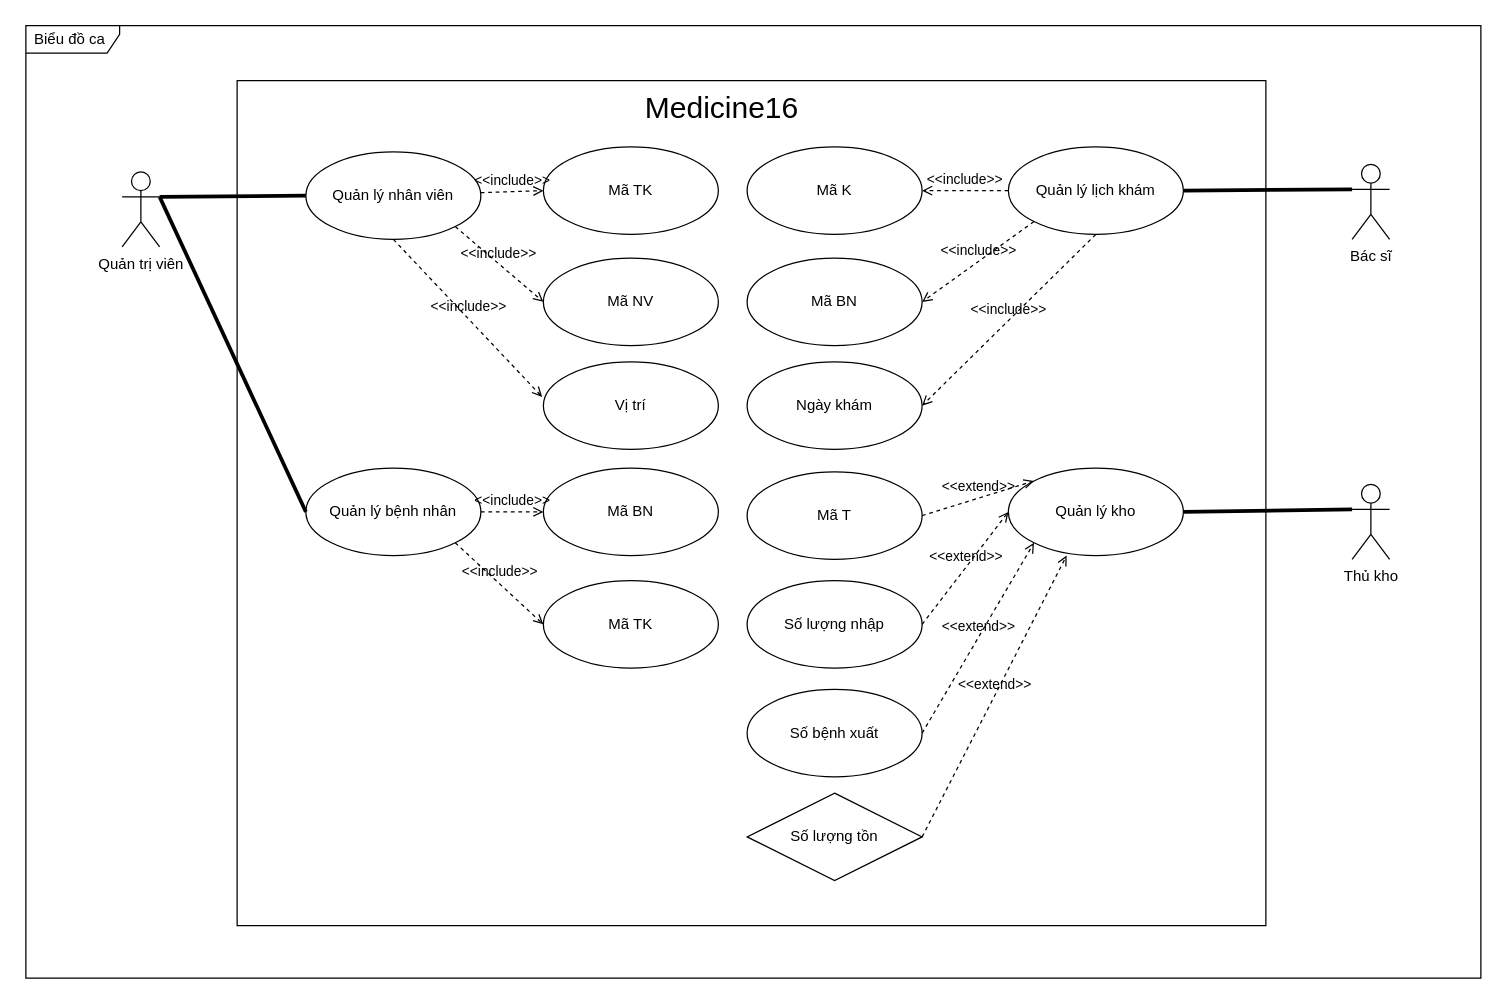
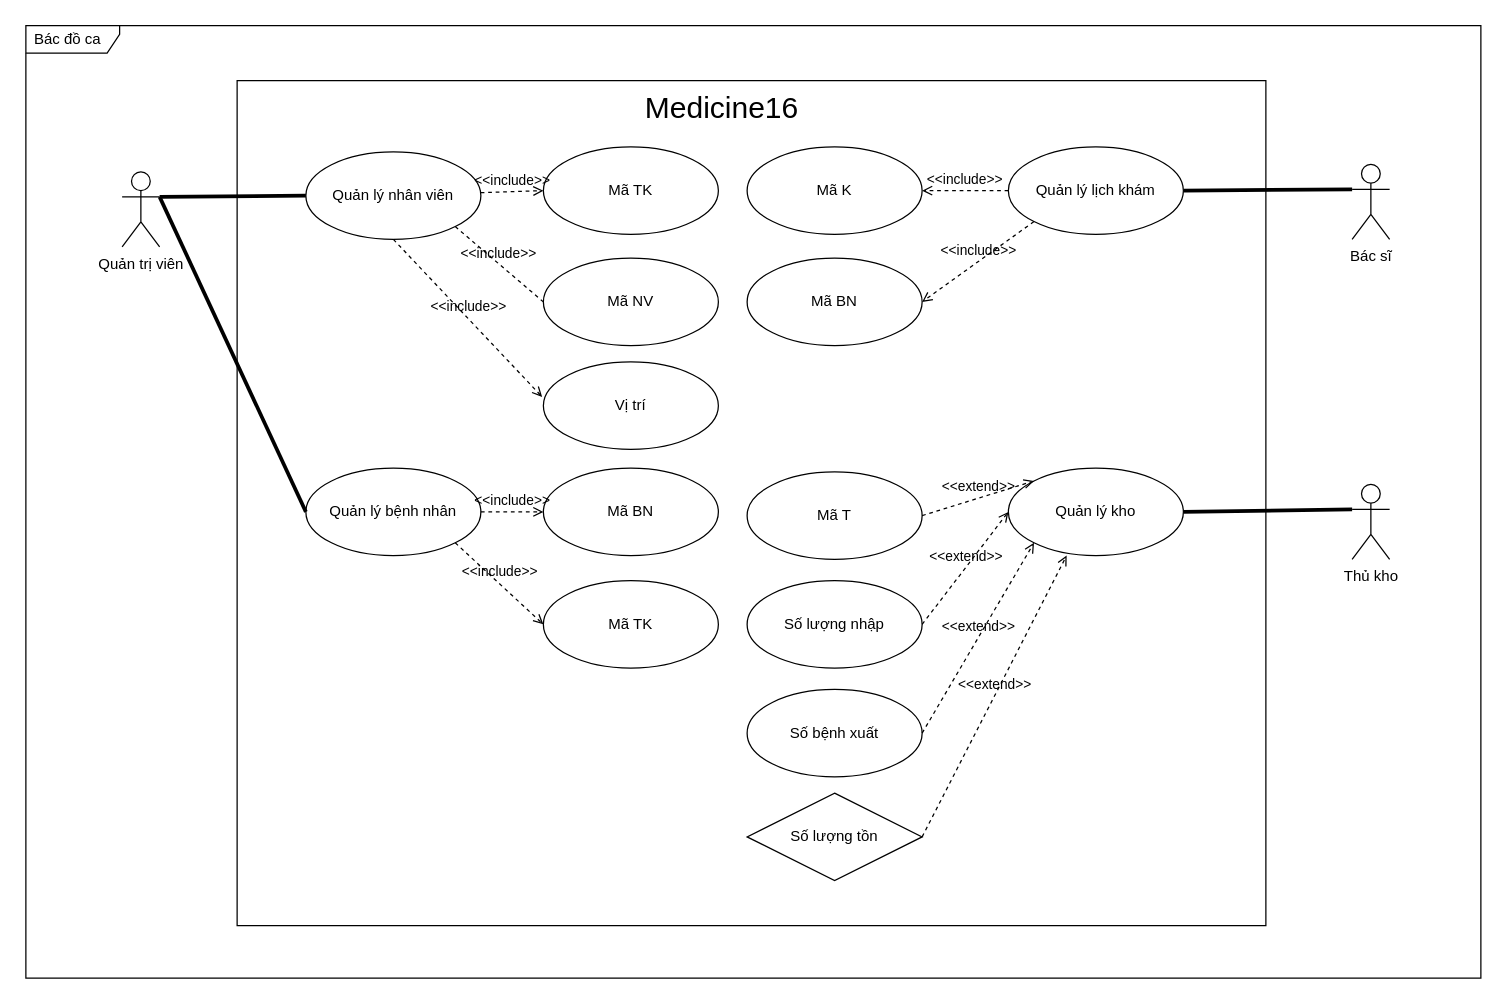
(71, 39) -> (68, 39)
(538, 297) -> (539, 299)
(1010, 319) -> none
(834, 406) -> none
